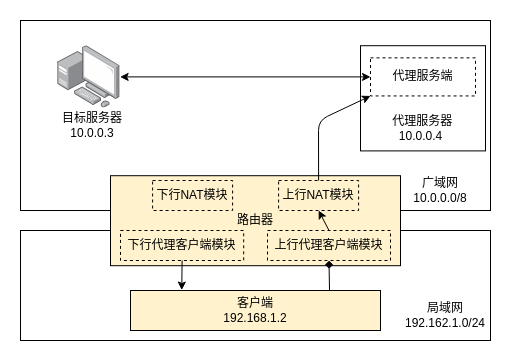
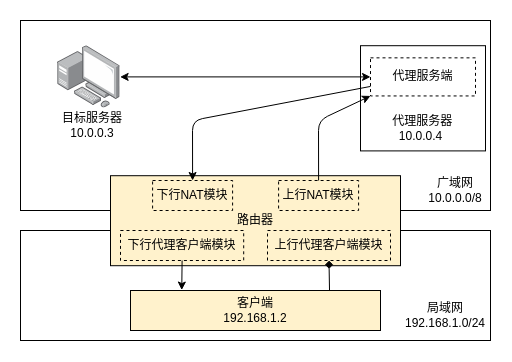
none -> (260, 108)
(441, 191) -> (456, 191)
(325, 223) -> none
(446, 316) -> (446, 316)
